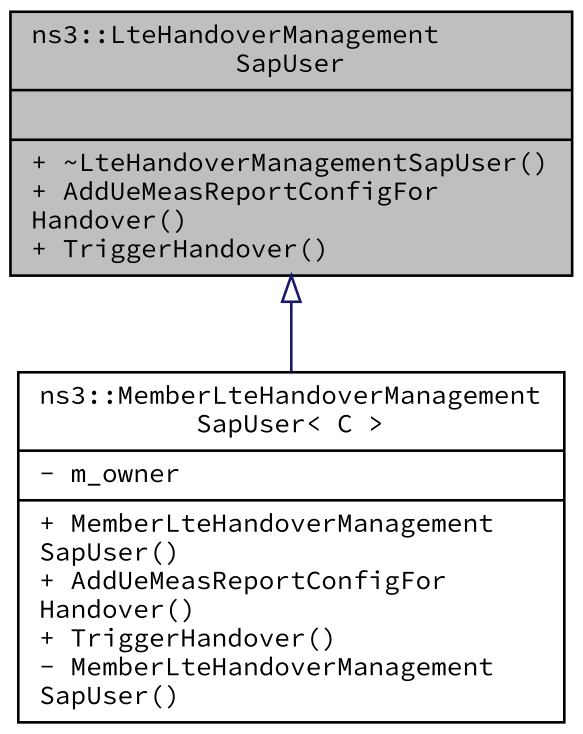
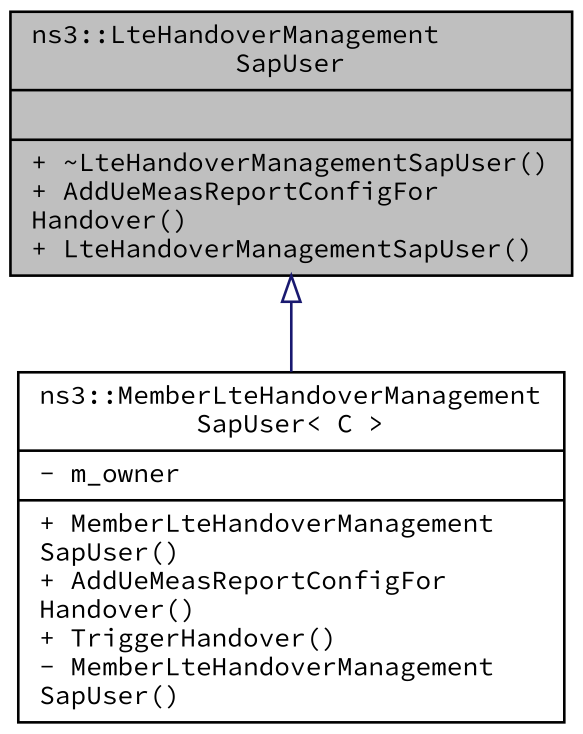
(182, 249) -> (283, 249)
